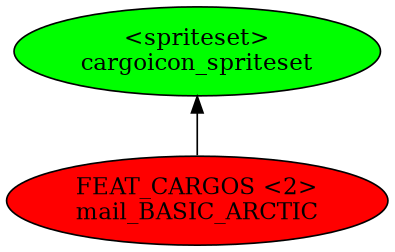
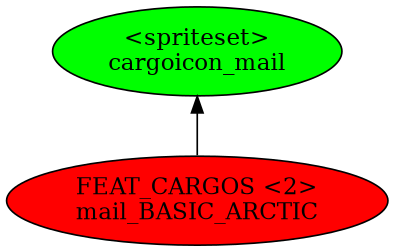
(197, 51) -> (197, 51)
